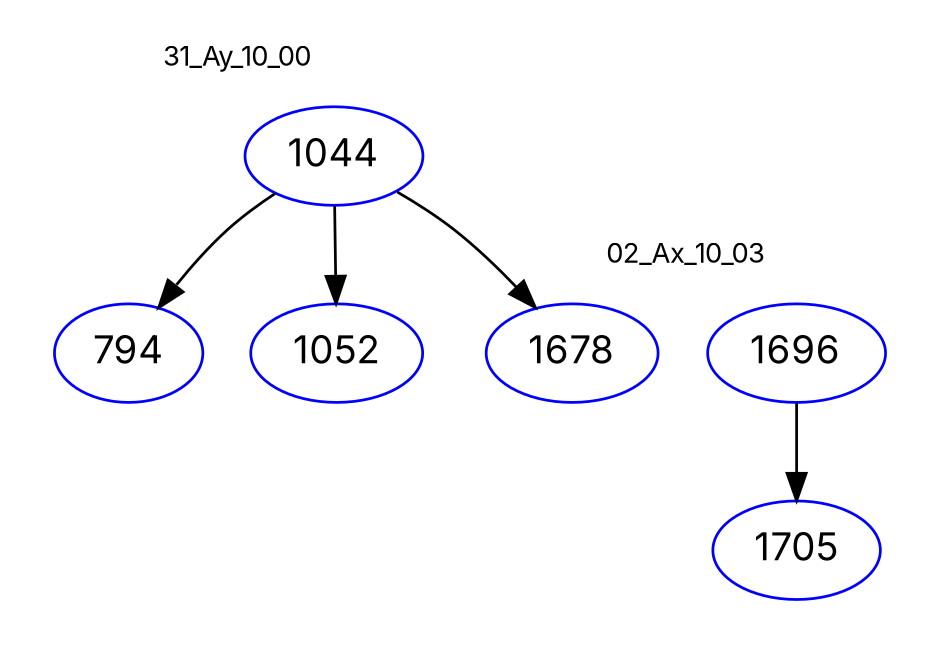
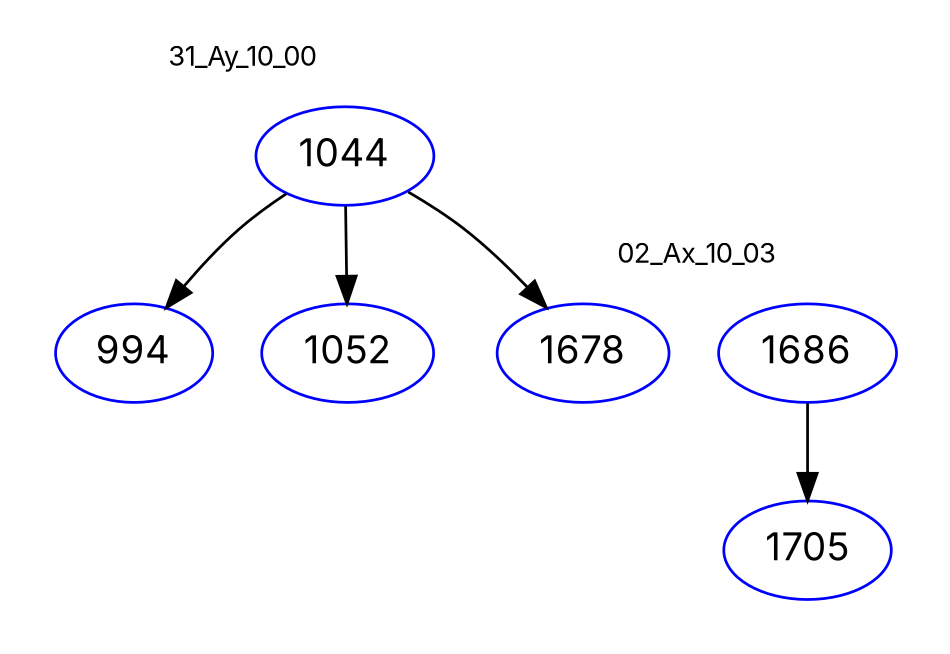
(129, 353) -> (134, 353)
(797, 353) -> (808, 353)
